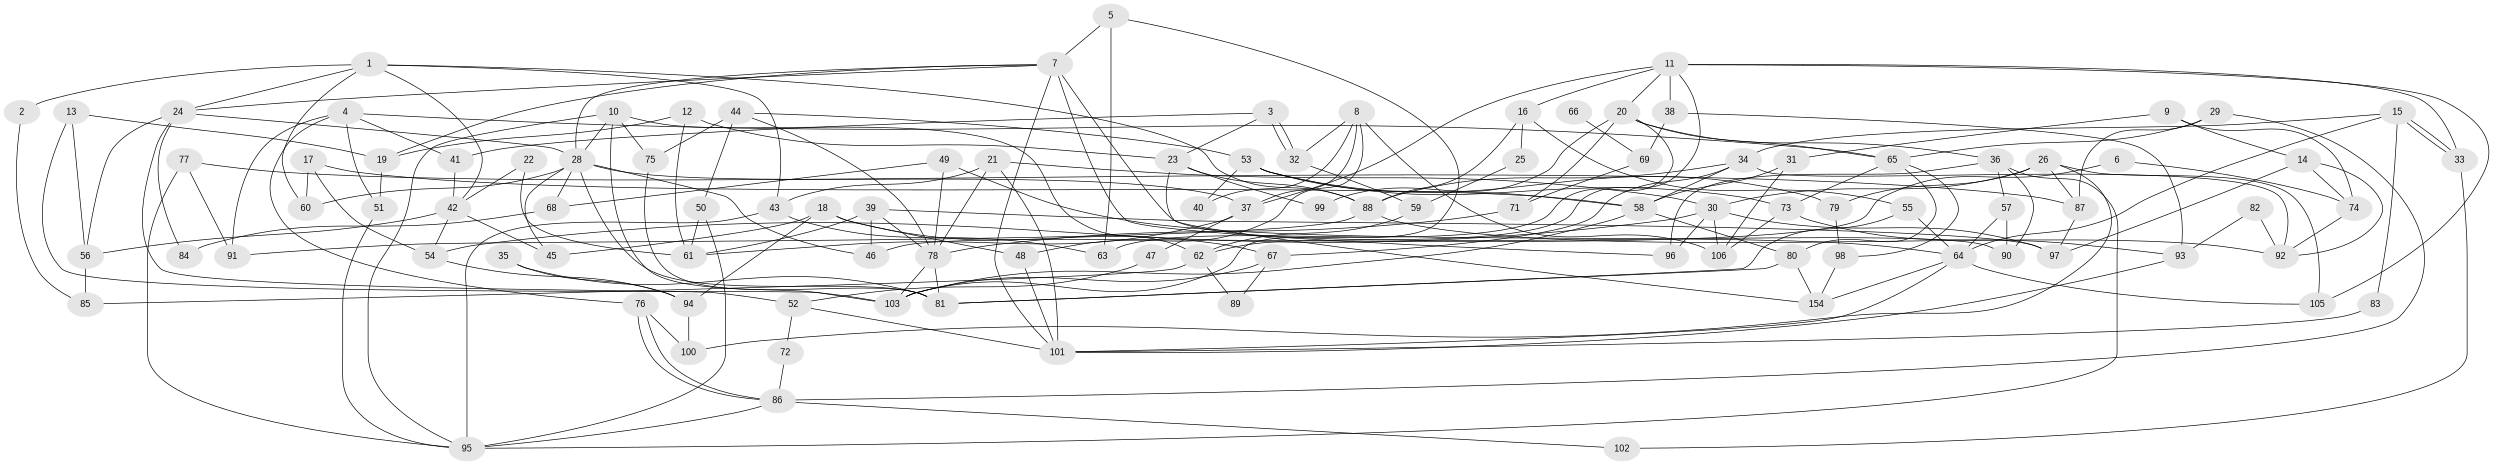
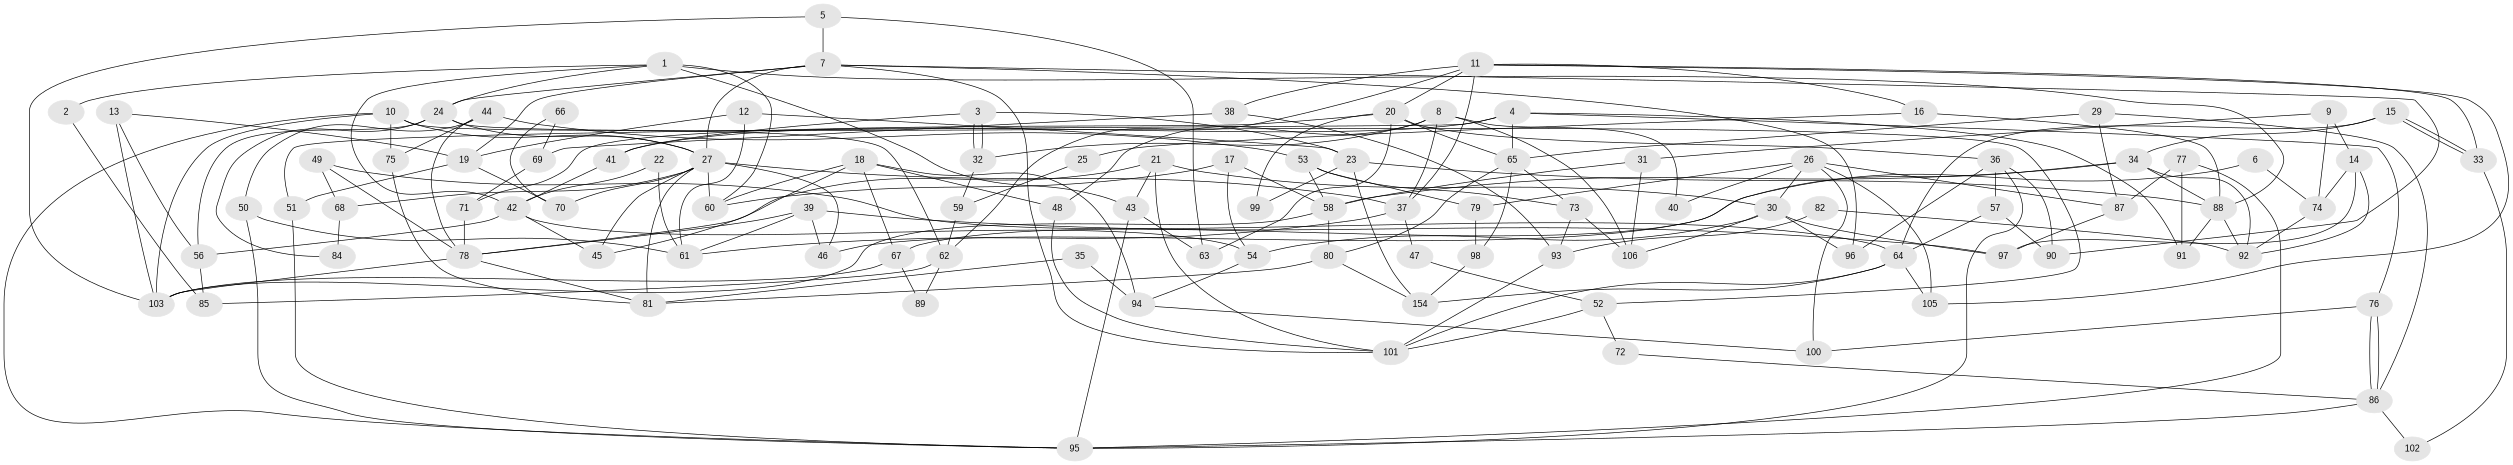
(577, 160) -> (707, 160)
none -> (784, 182)
(1223, 184) -> (1735, 184)
none -> (560, 208)
(1908, 208) -> none
(2376, 305) -> none
